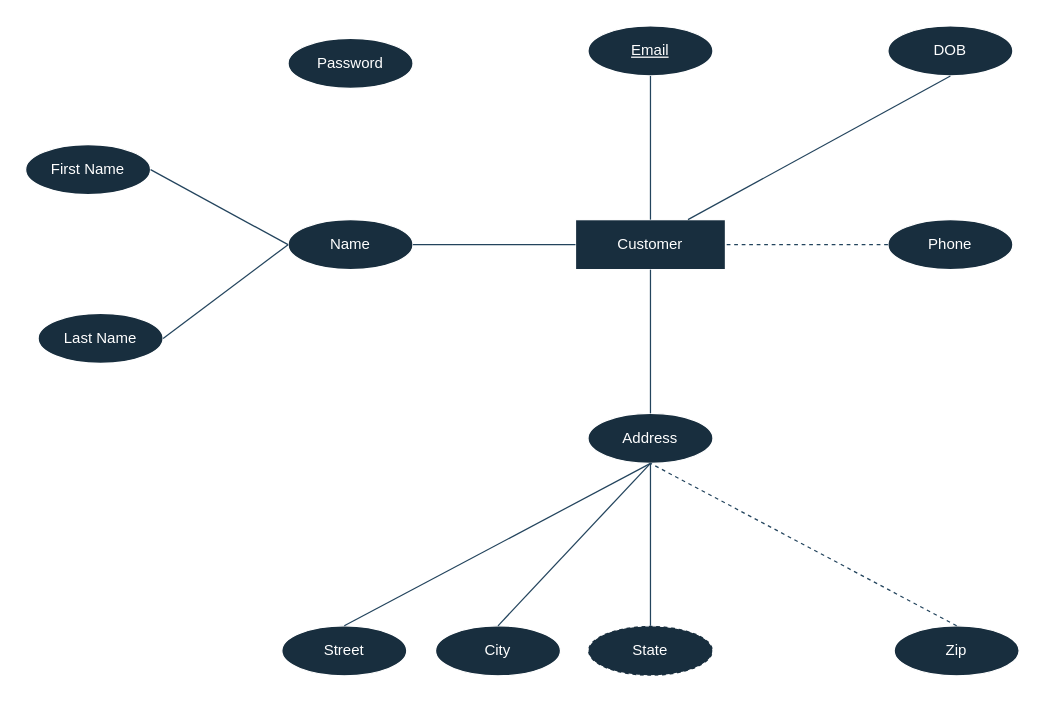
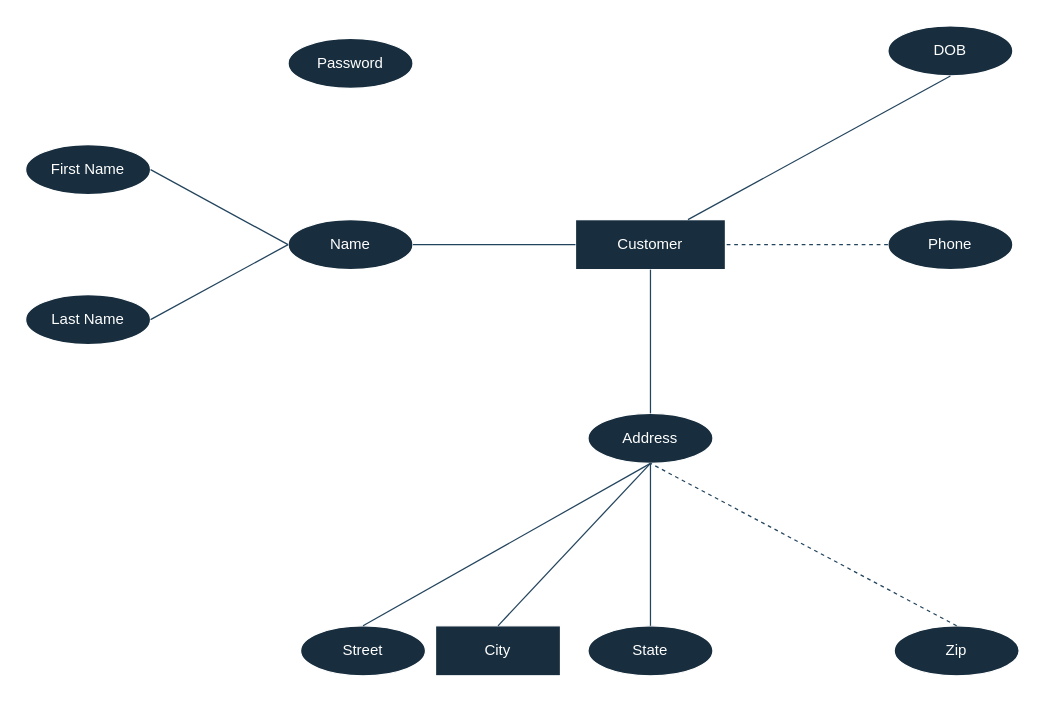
(651, 51) -> none
(651, 147) -> none
(101, 338) -> (88, 319)
(344, 651) -> (363, 651)
(498, 651) -> (498, 651)
(651, 651) -> (651, 651)
